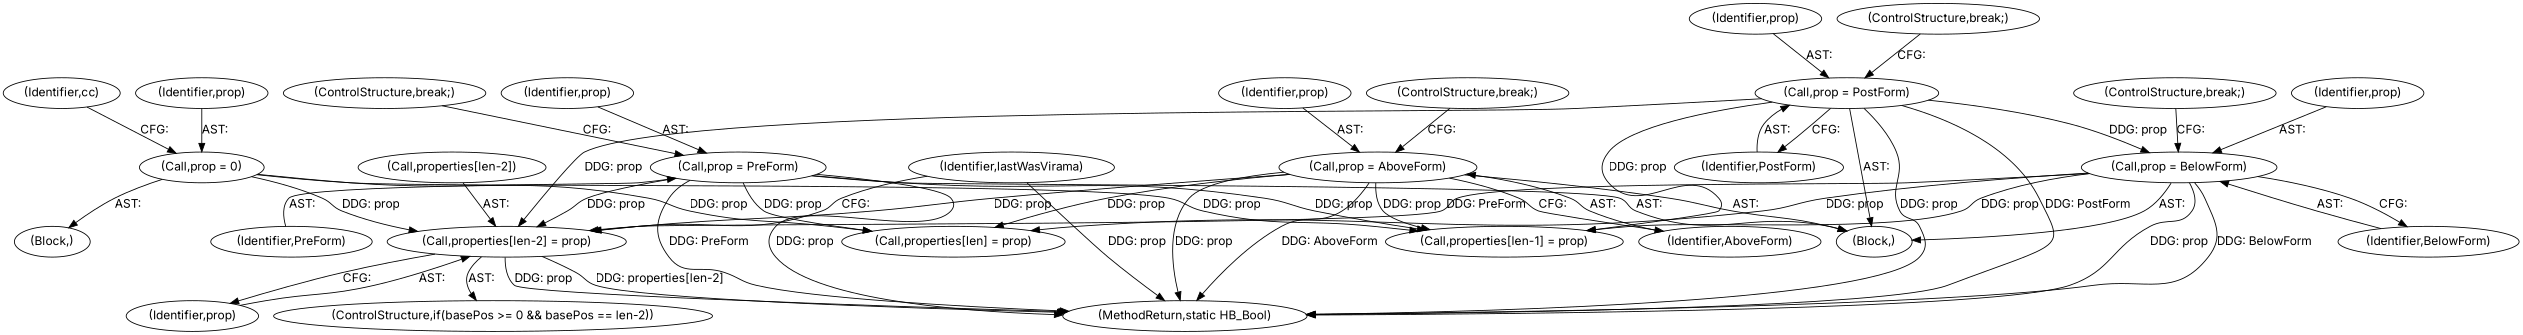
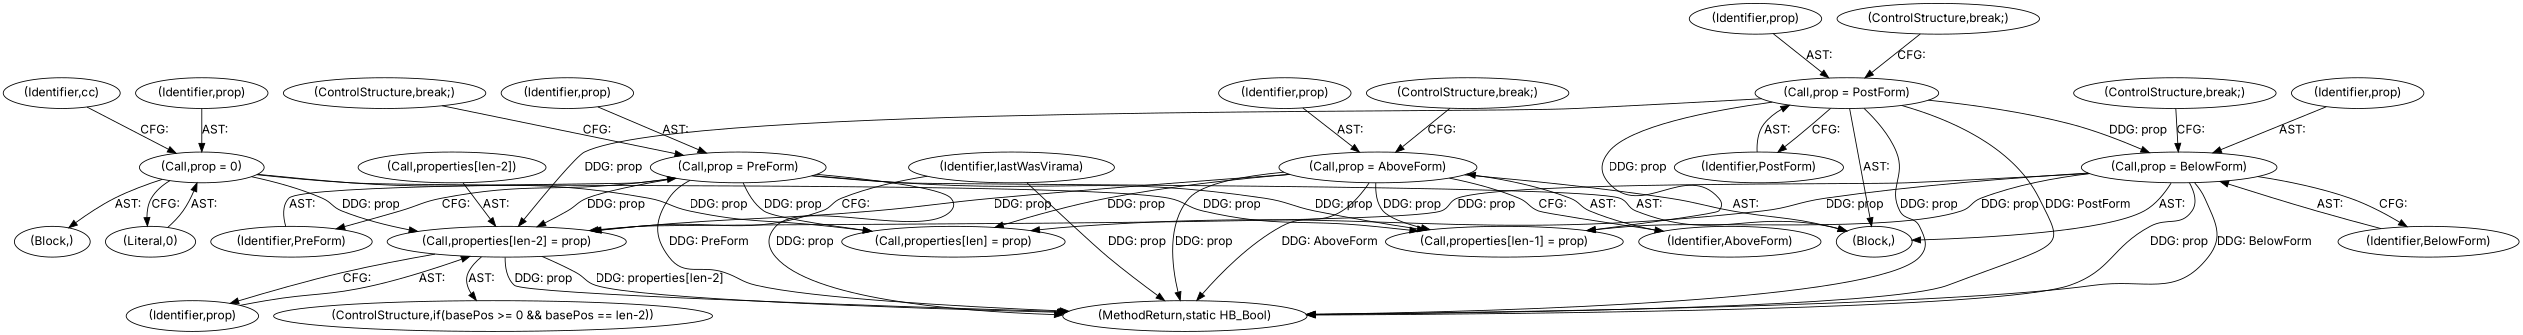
none -> (491, 191)
(1486, 205) -> (1486, 205)
none -> (151, 242)
